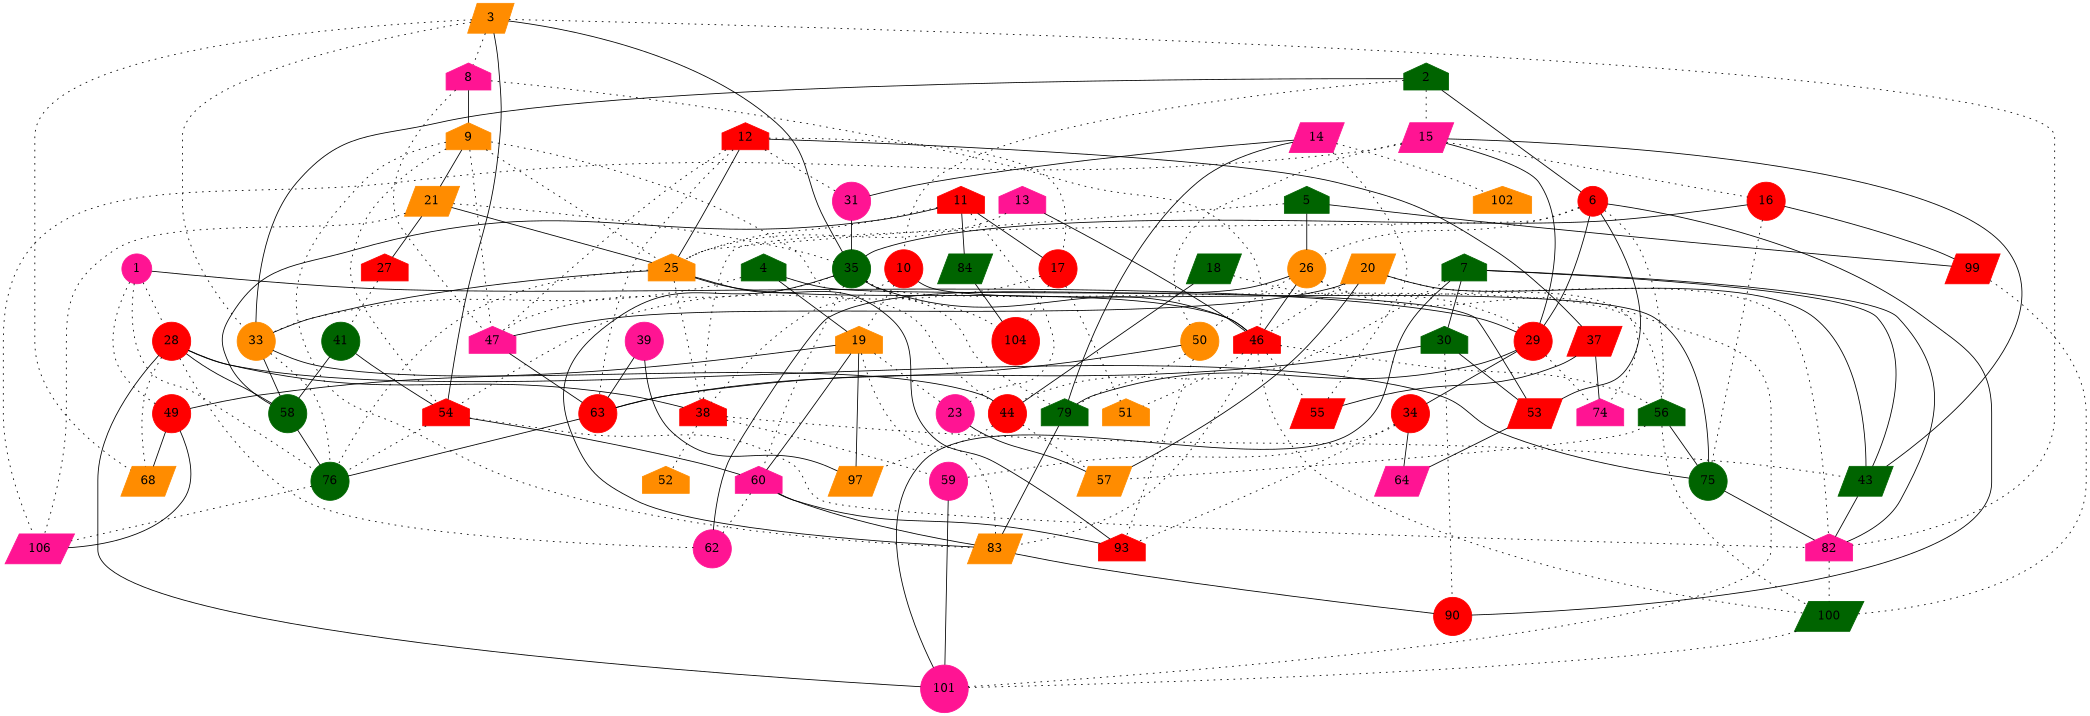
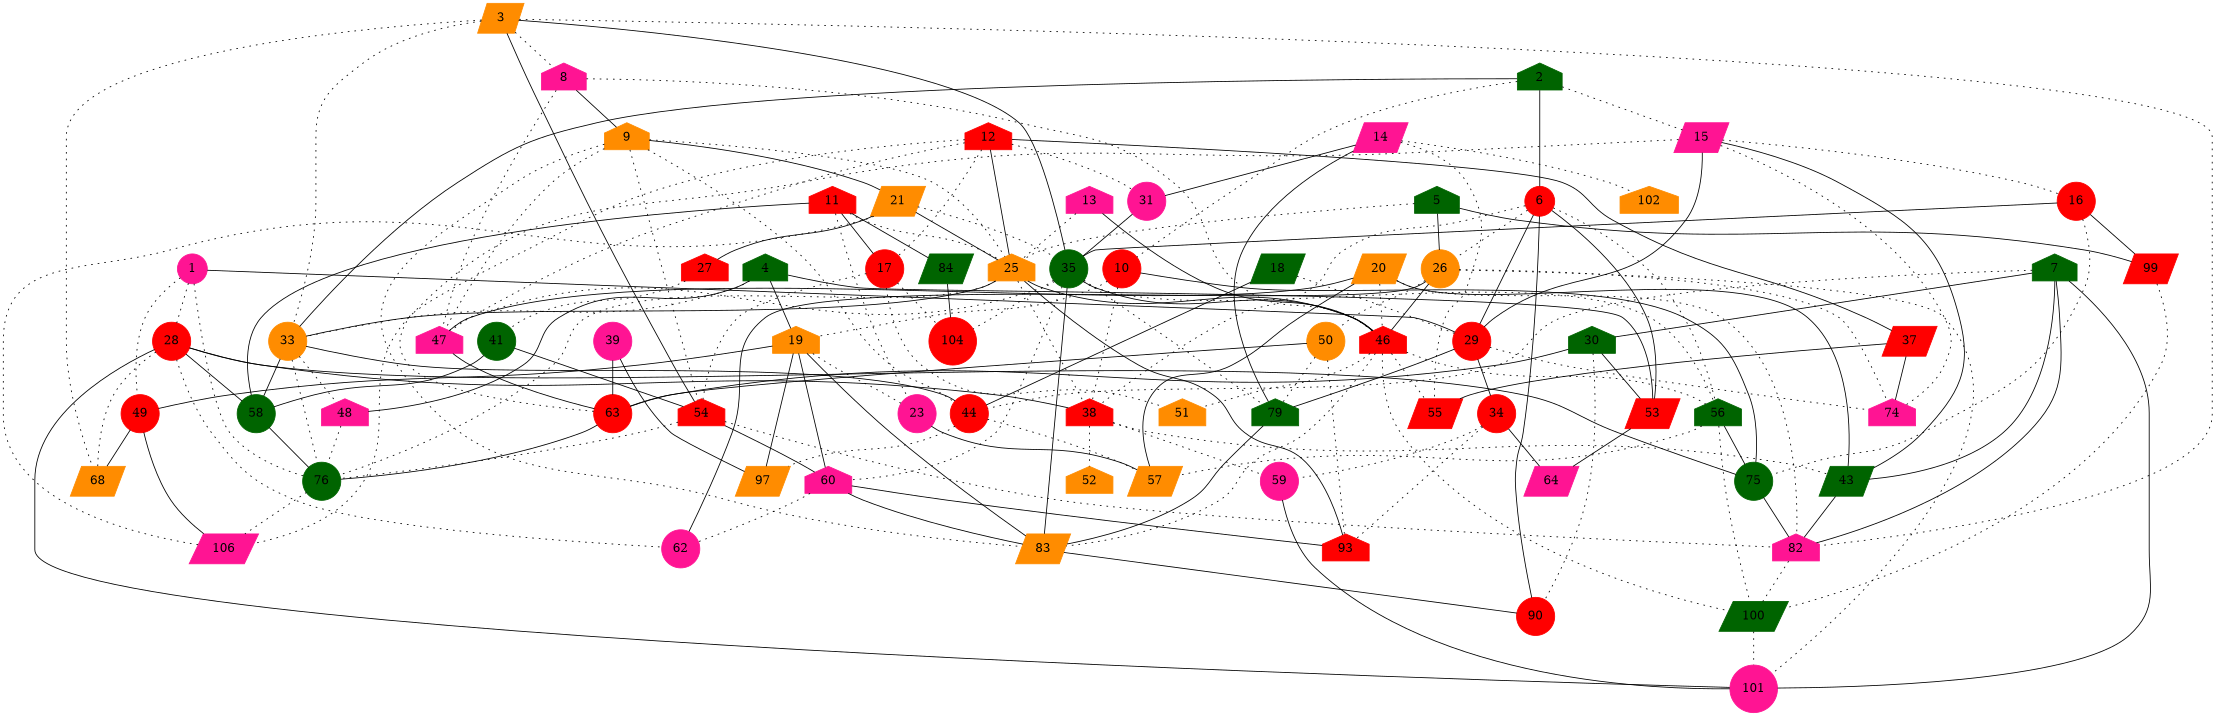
(1245, 196) -> (1888, 246)
none -> (345, 414)
(926, 445) -> (912, 450)
